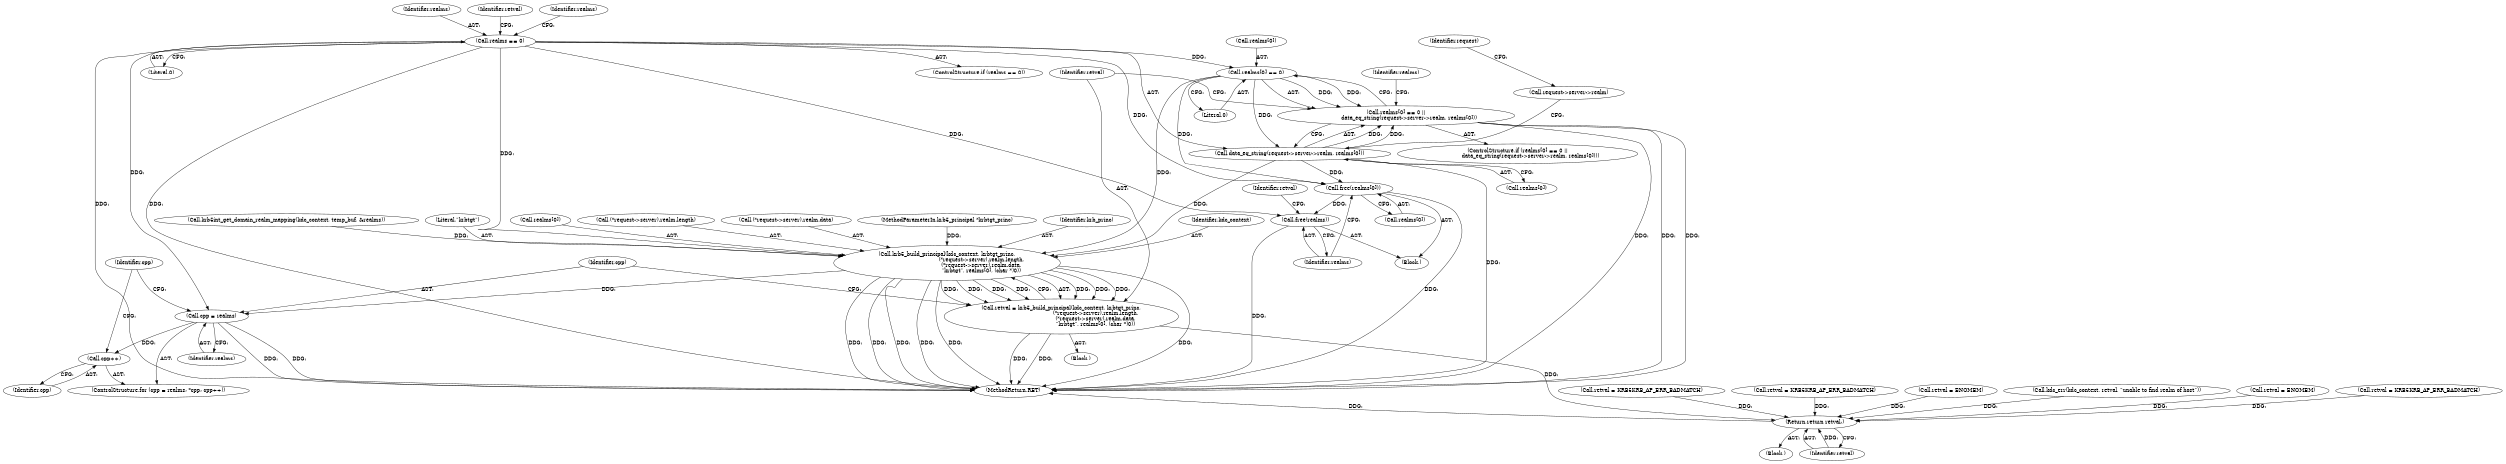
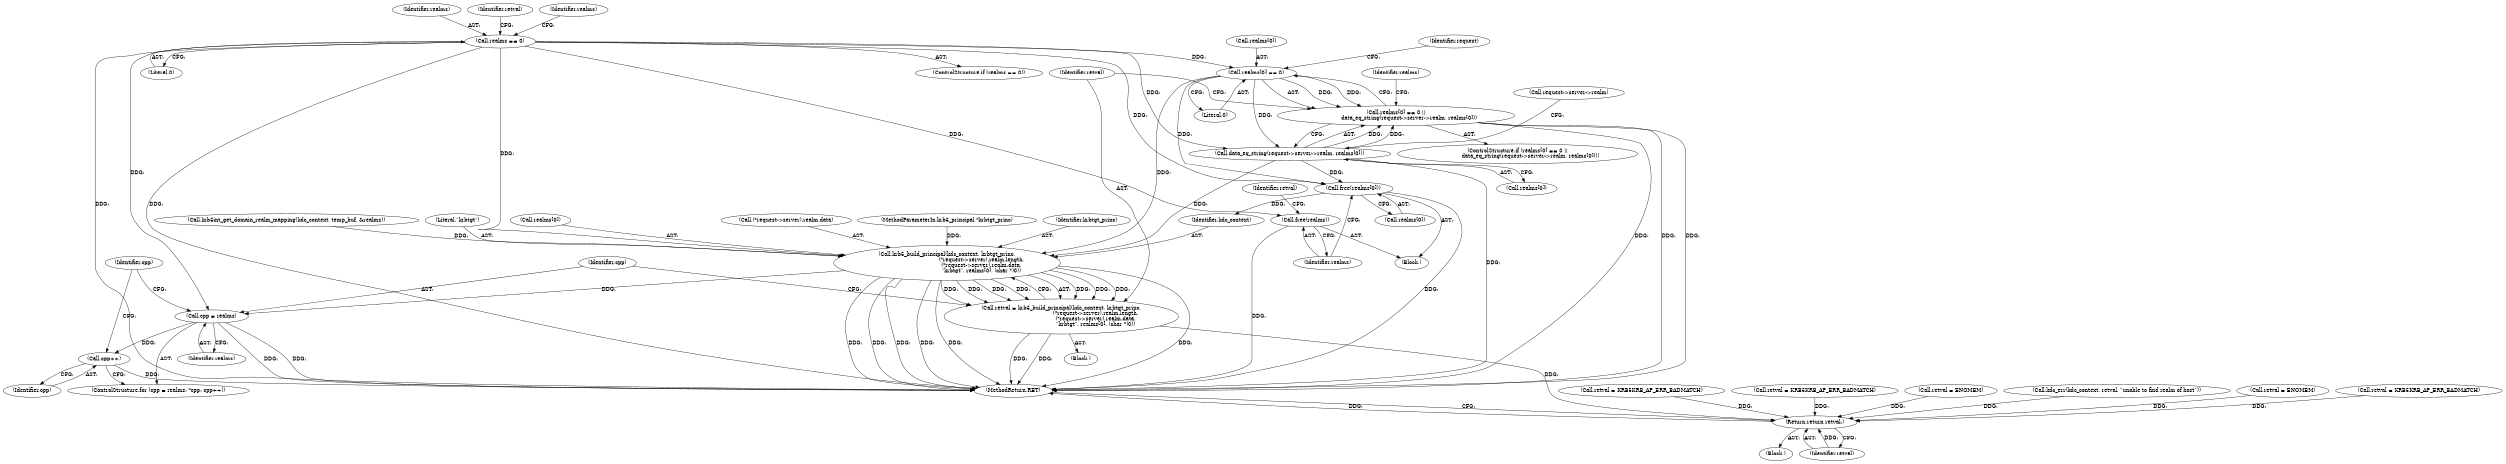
(1510, 66) -> (1358, 57)
(1154, 93) -> (1154, 93)
(1330, 203) -> (1281, 200)
(646, 220) -> none
(1087, 220) -> (1087, 220)
(120, 375) -> (120, 375)
none -> (348, 385)
none -> (1411, 406)
